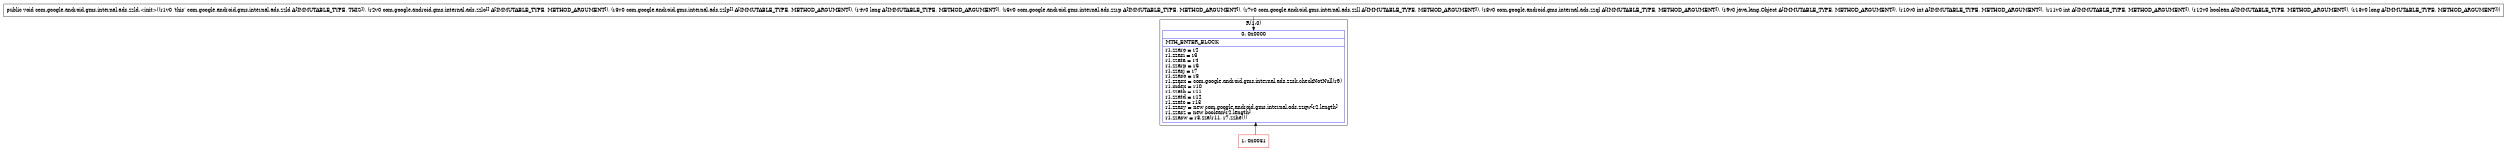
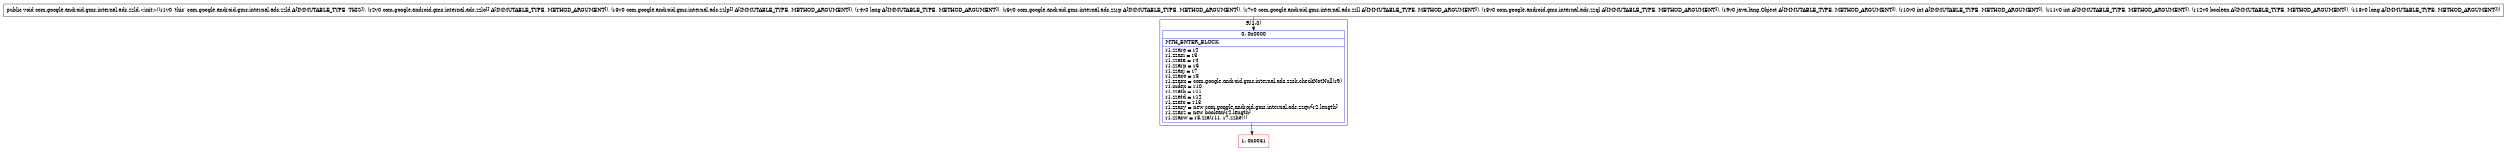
(1255, 130) -> (1252, 127)
